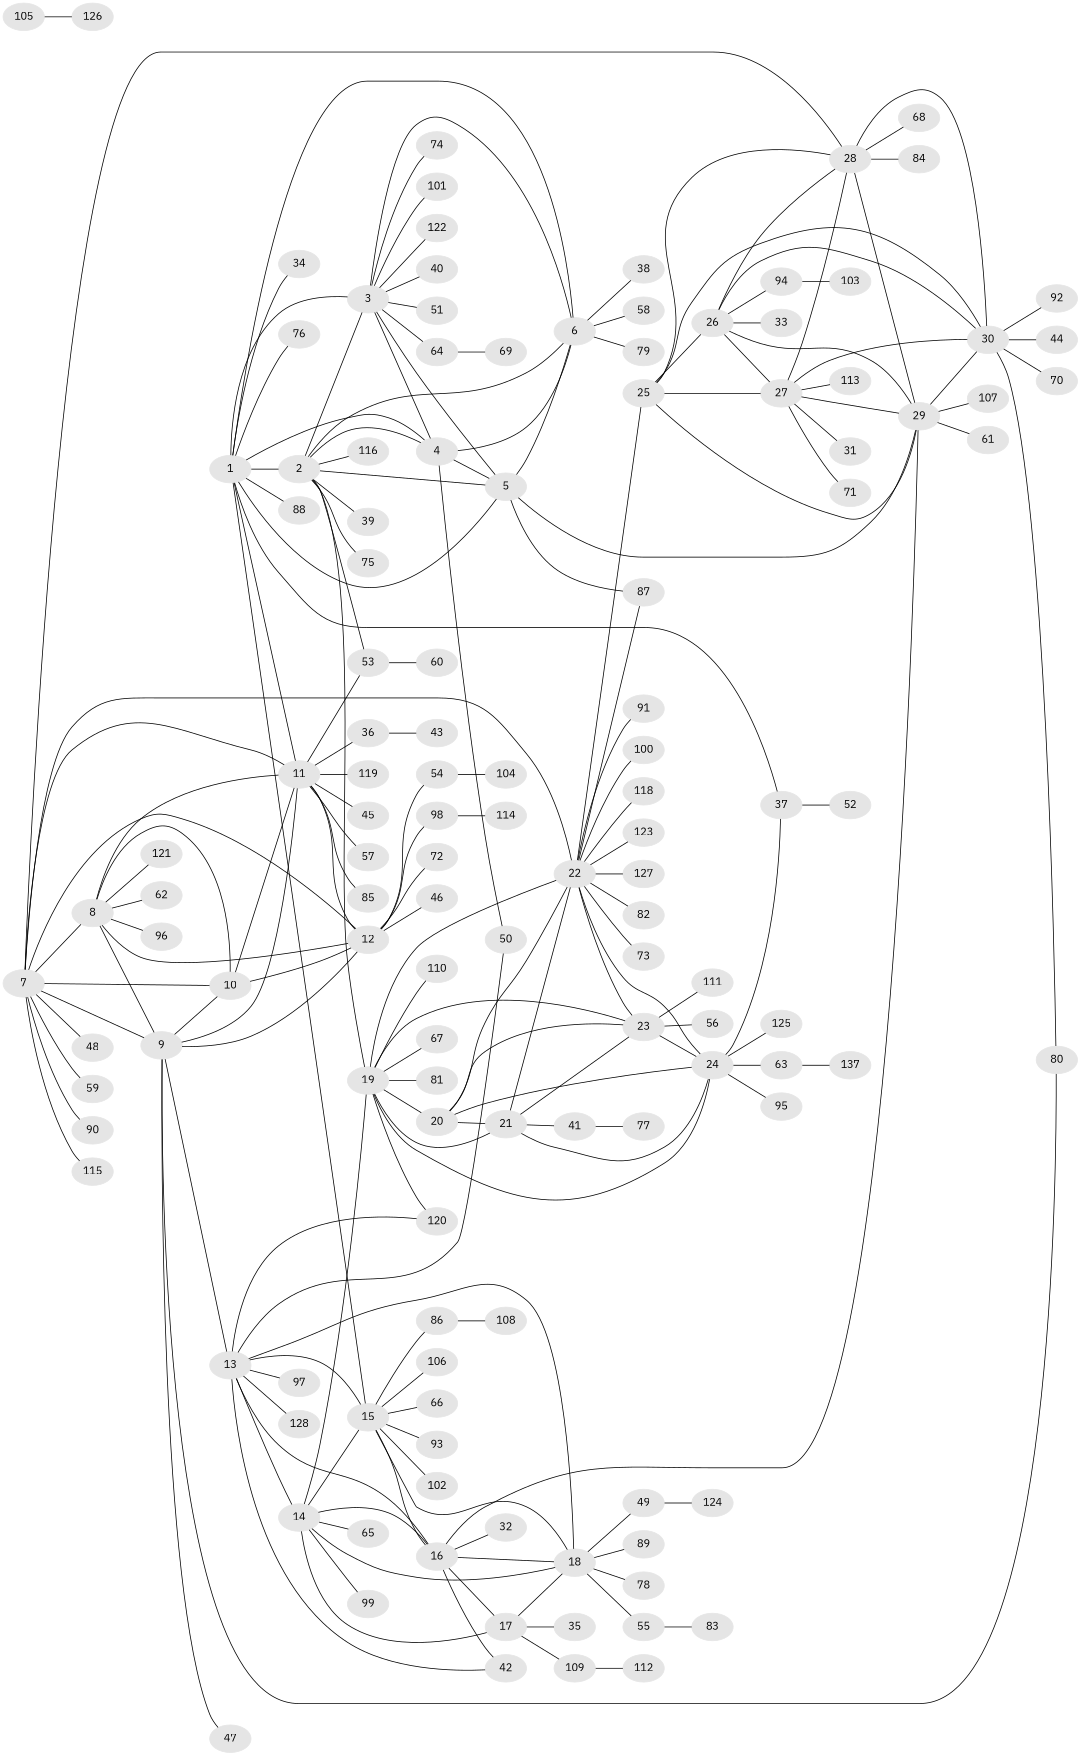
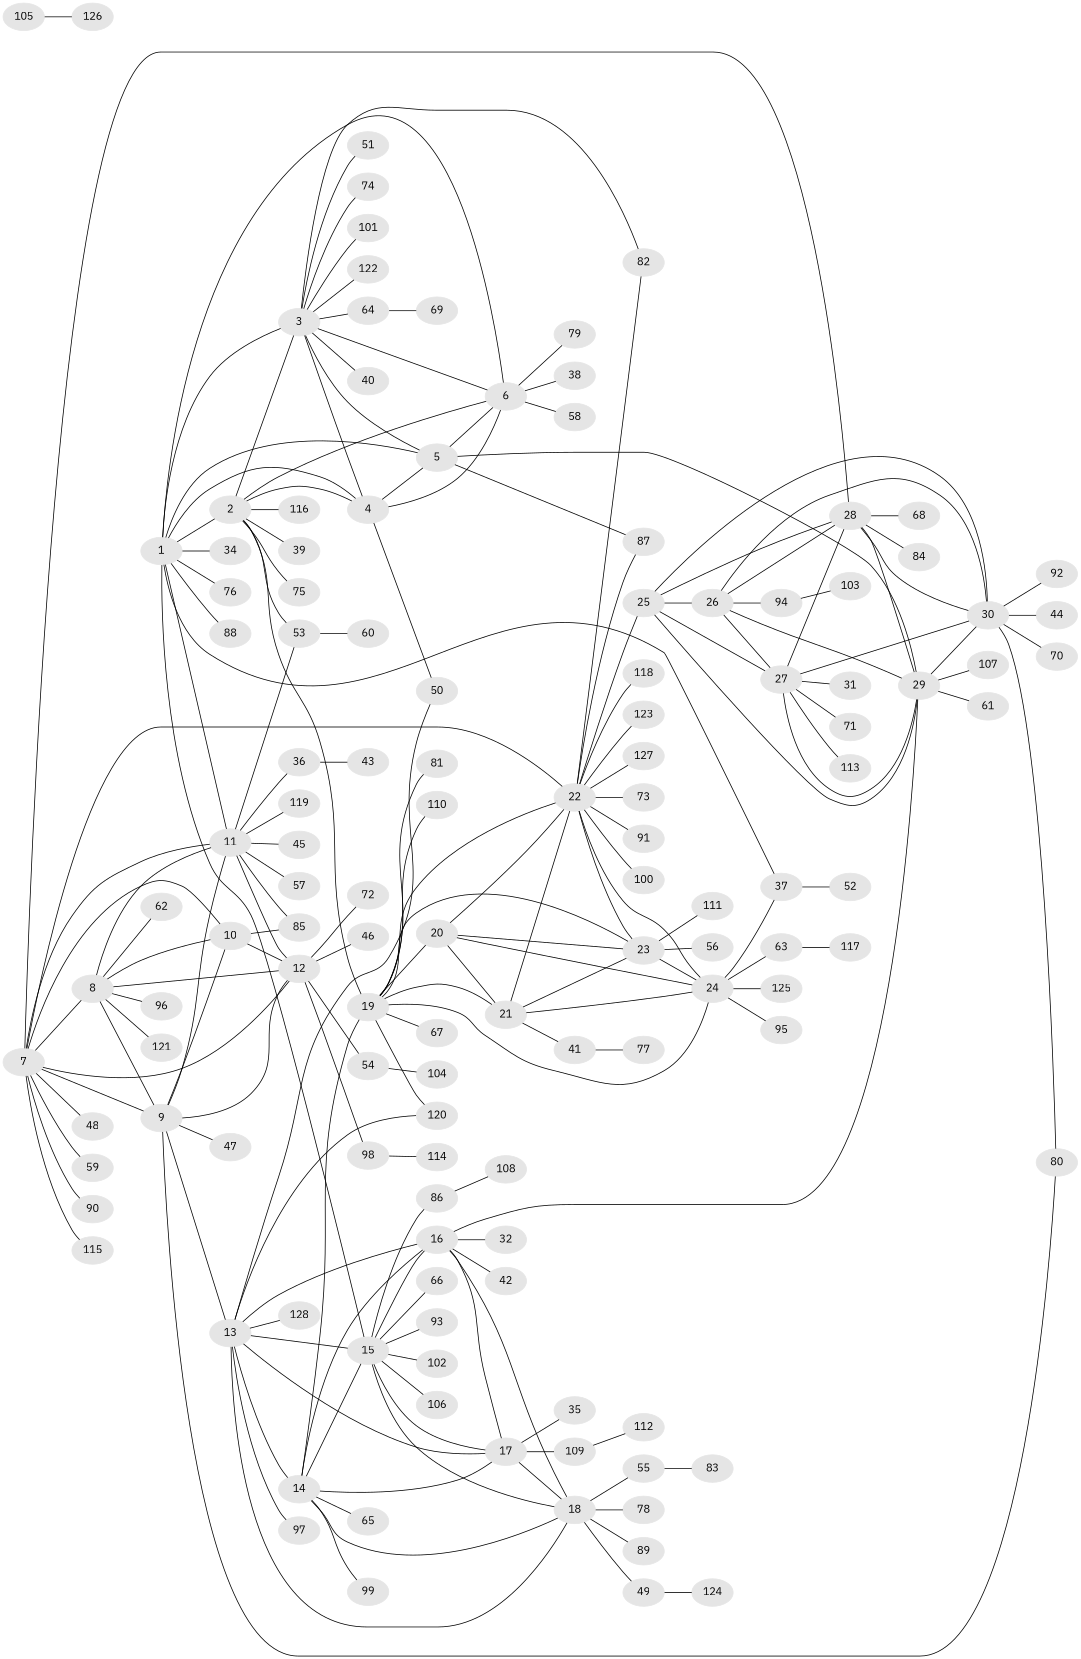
none -> (430, 110)
(781, 323) -> none
(403, 478) -> none
(265, 880) -> (265, 932)
(850, 1065) -> (850, 947)
none -> (416, 1425)
(294, 1587) -> (355, 1421)
